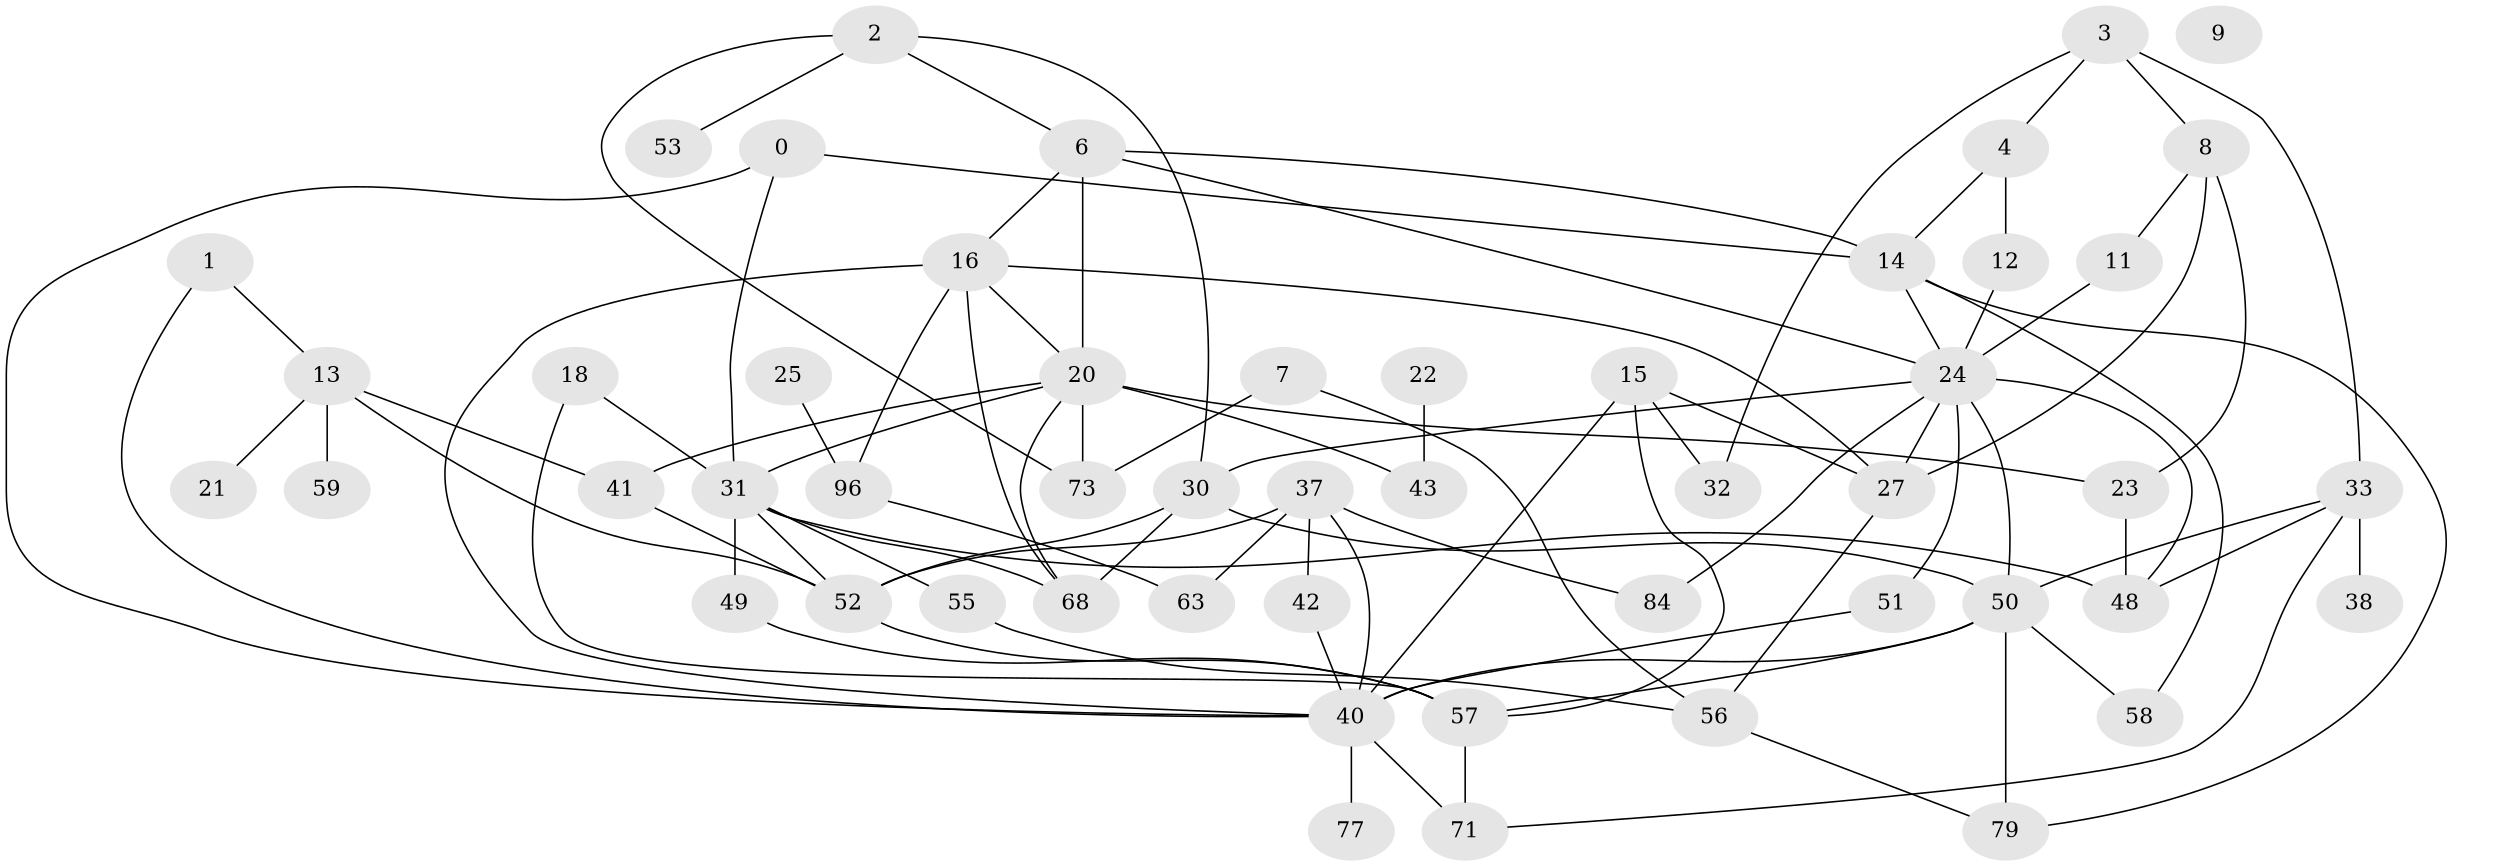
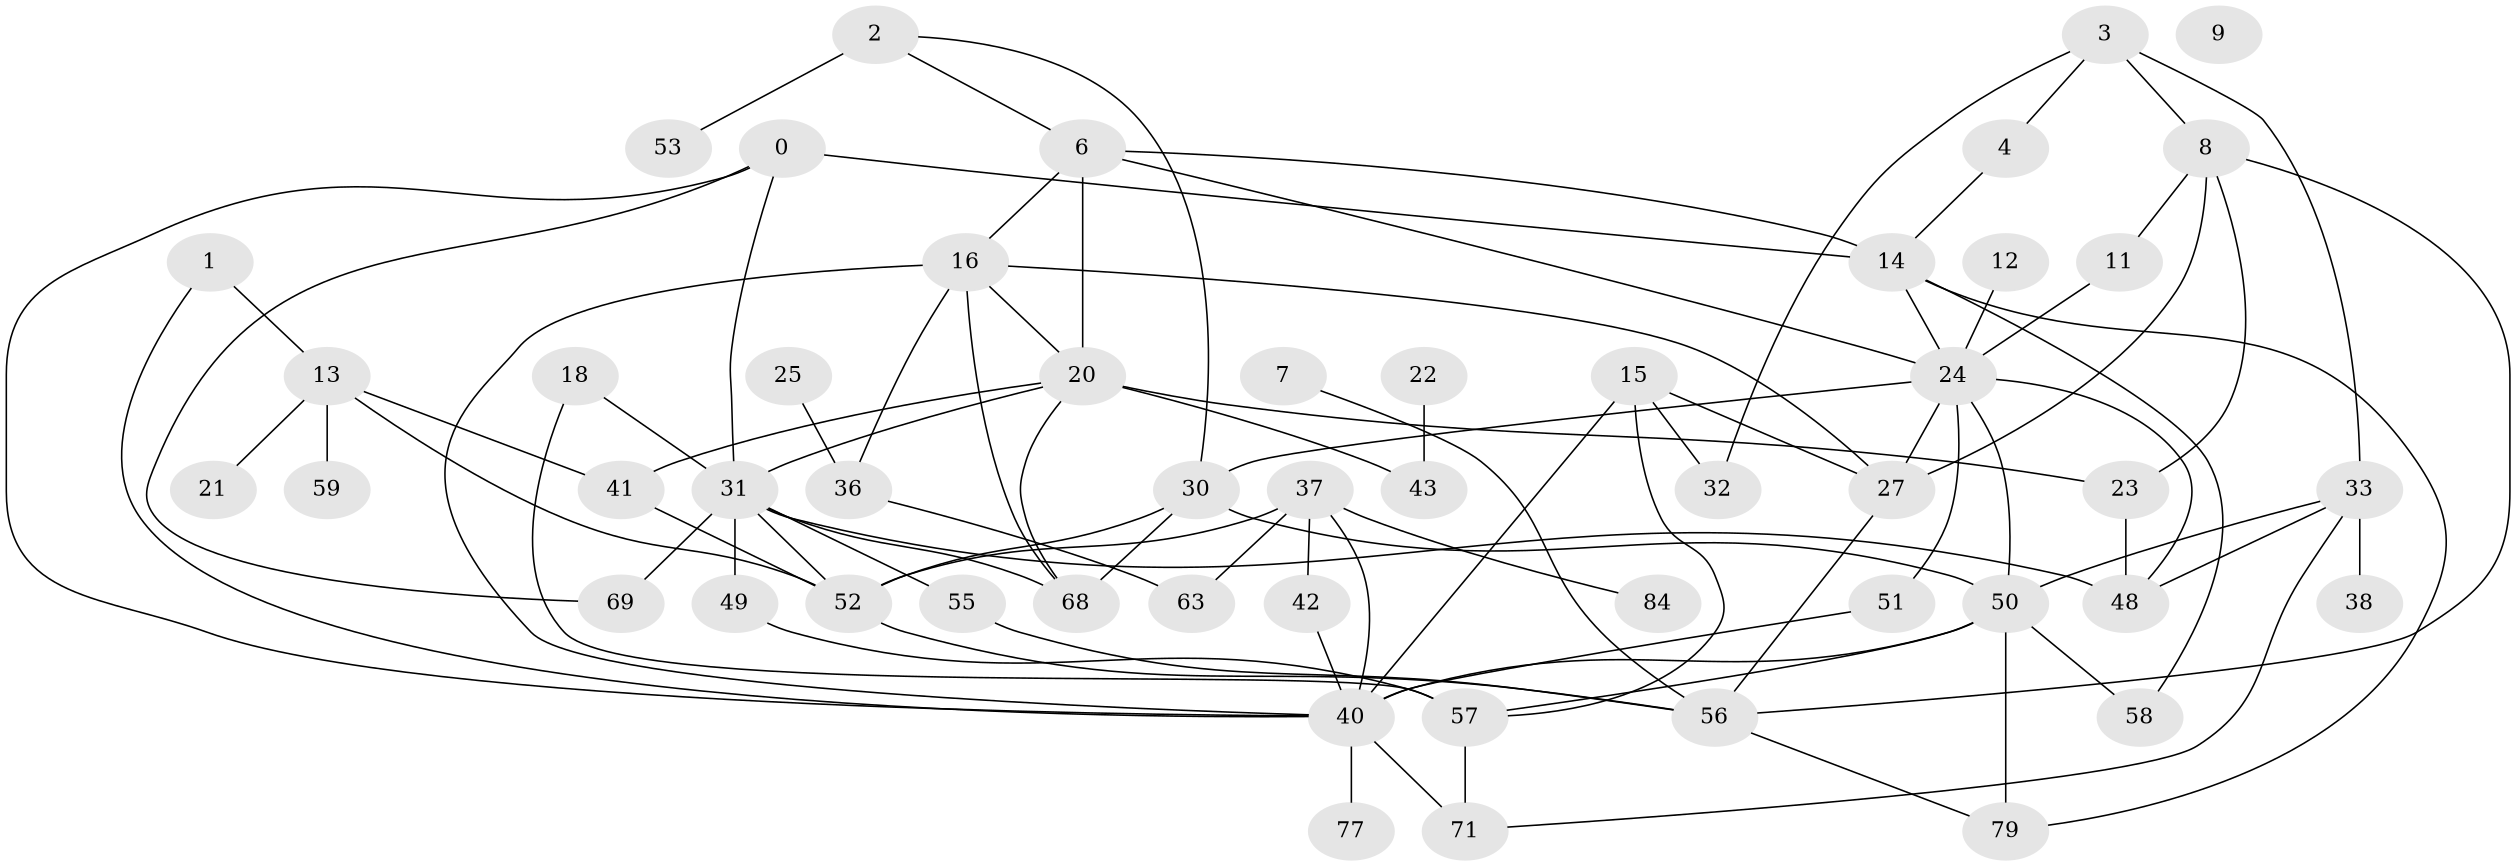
(2006, 206) -> none
(849, 490) -> (849, 490)
(1083, 490) -> none
(1805, 490) -> none
none -> (621, 604)
none -> (2442, 616)
(1157, 661) -> (1275, 676)
